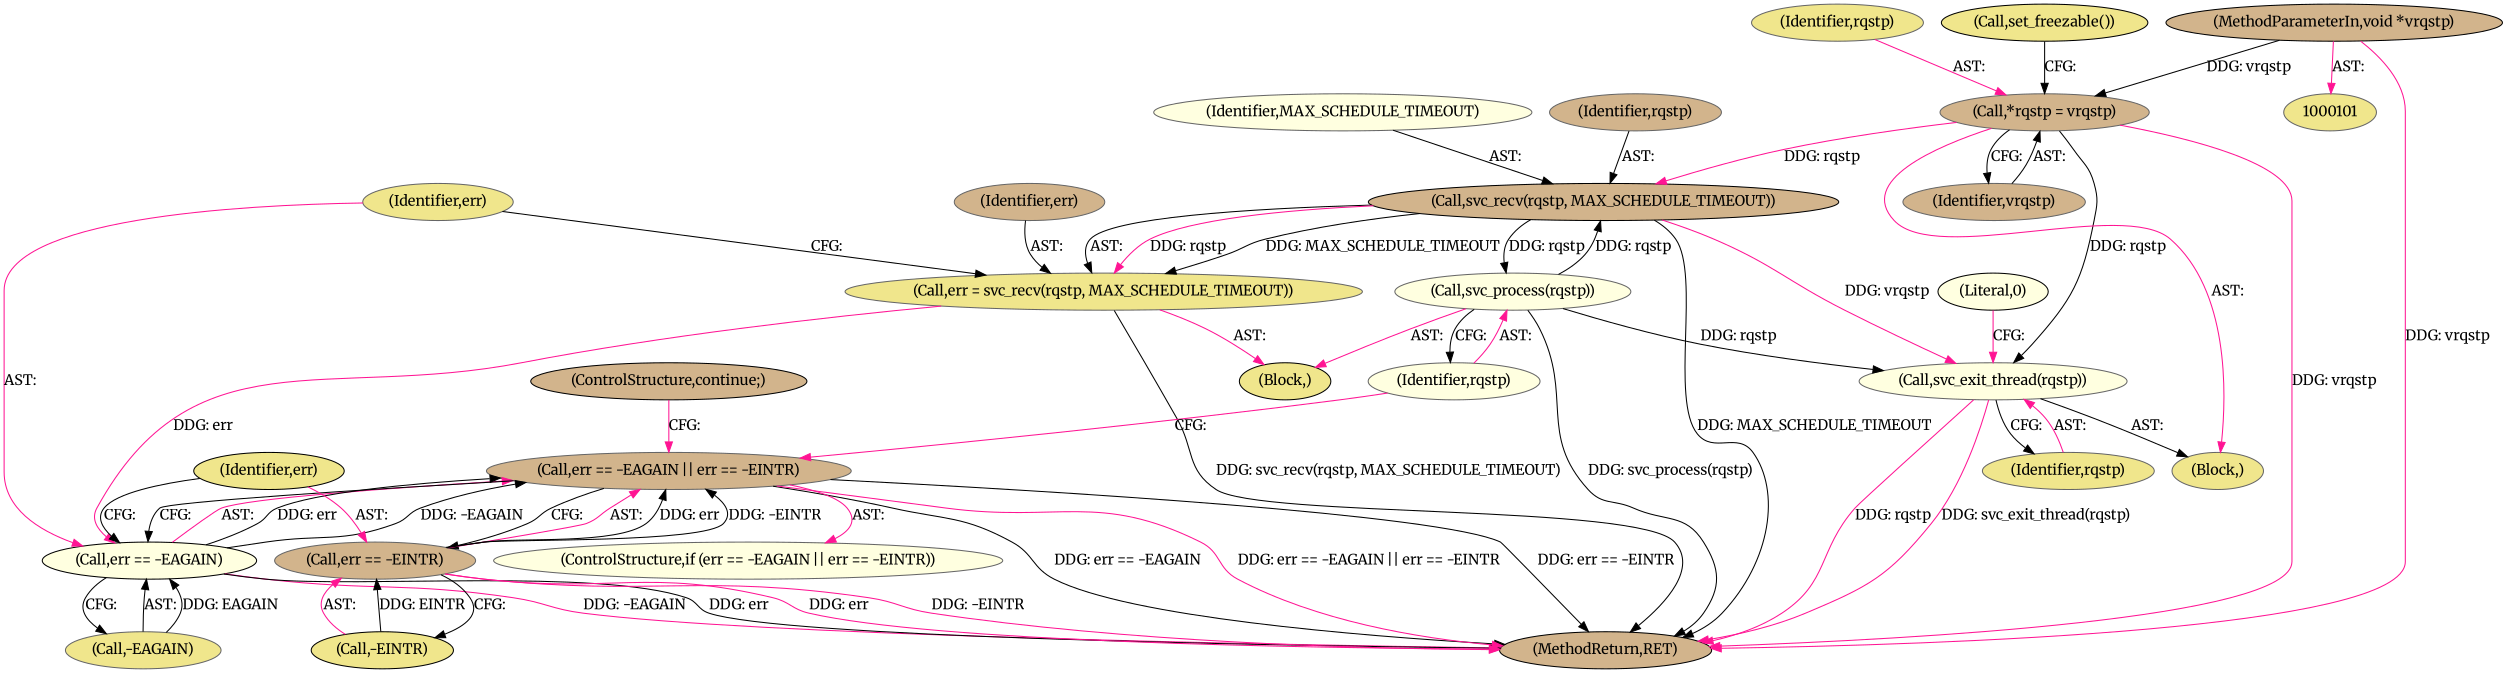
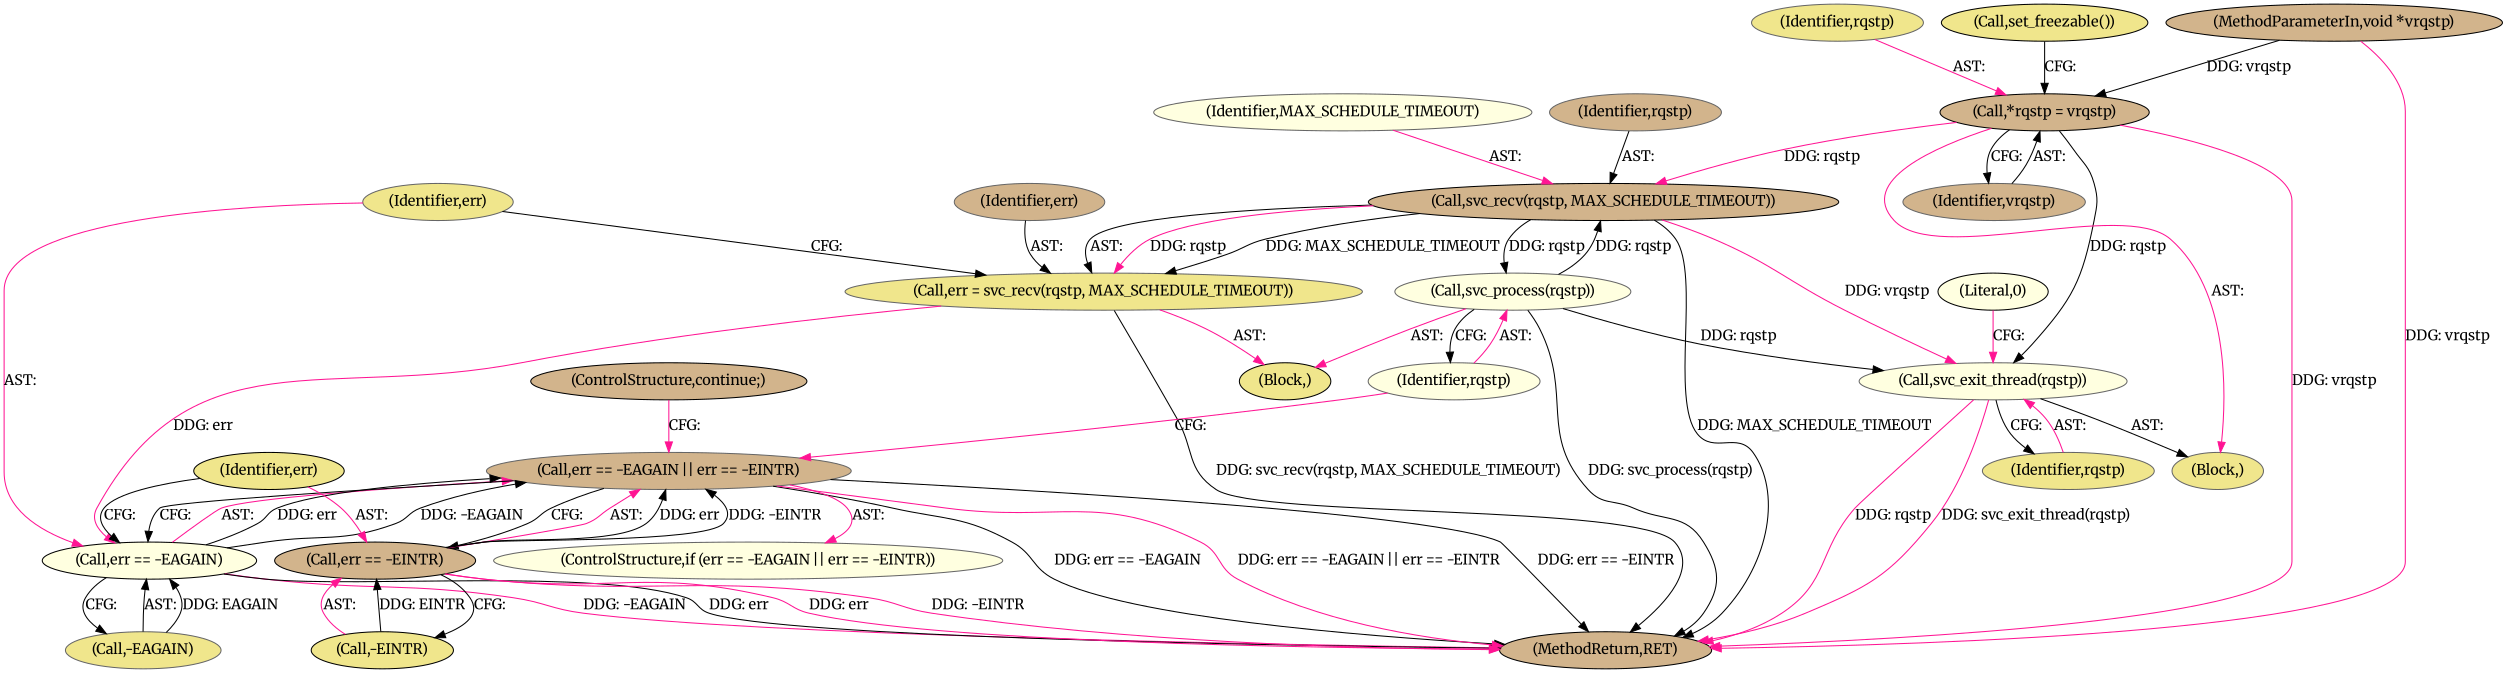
(2045, 112) -> (2045, 112)
(2330, 112) -> none
(1468, 155) -> (1468, 155)
(375, 561) -> (375, 561)
